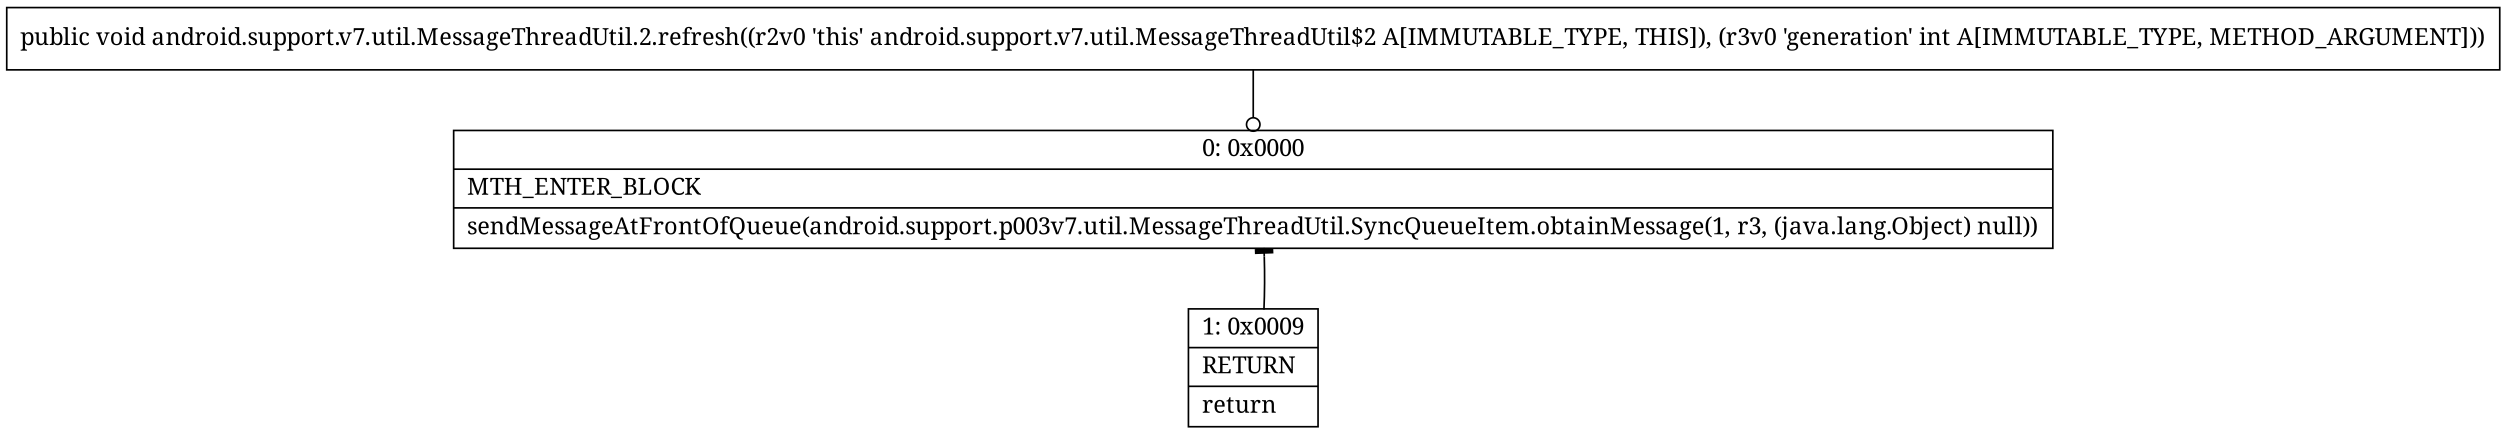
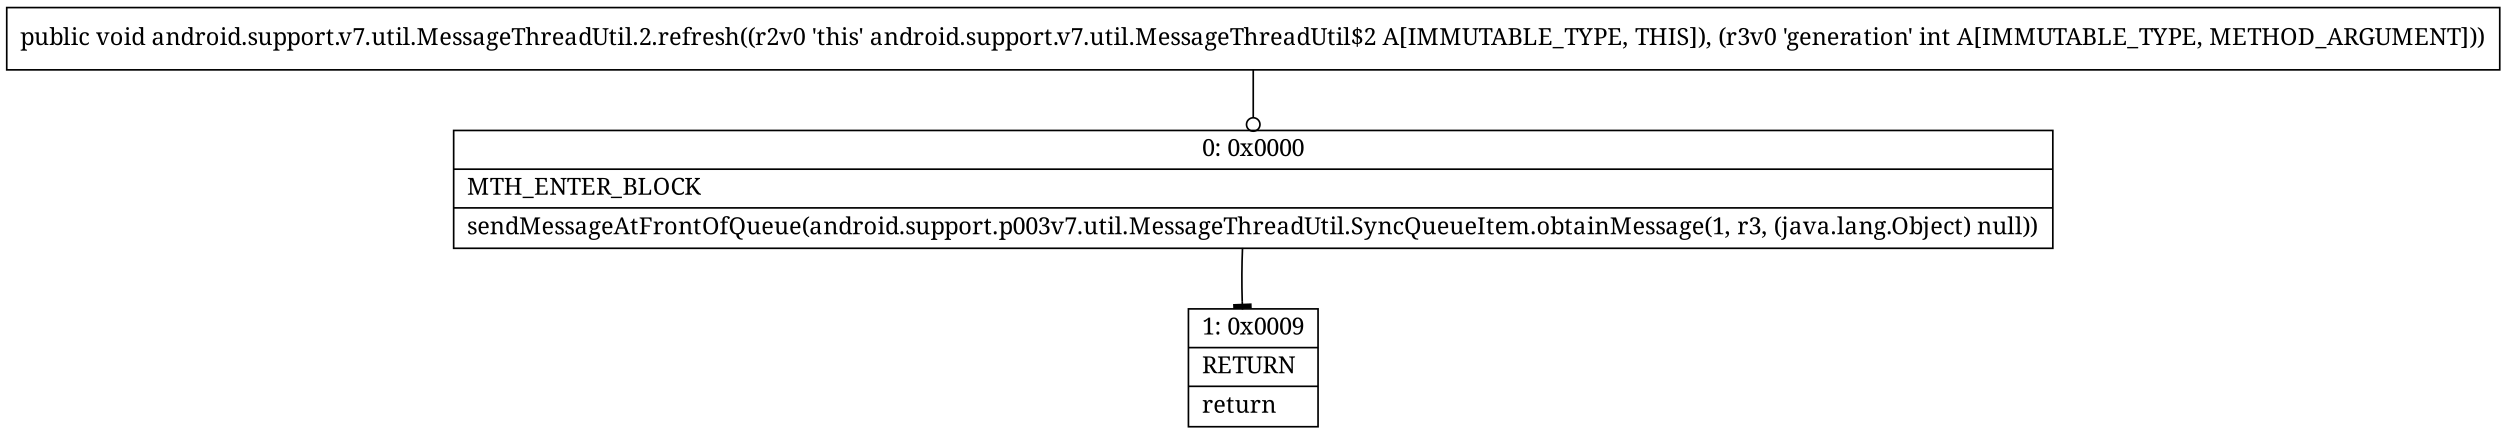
(1265, 283) -> (1242, 275)
